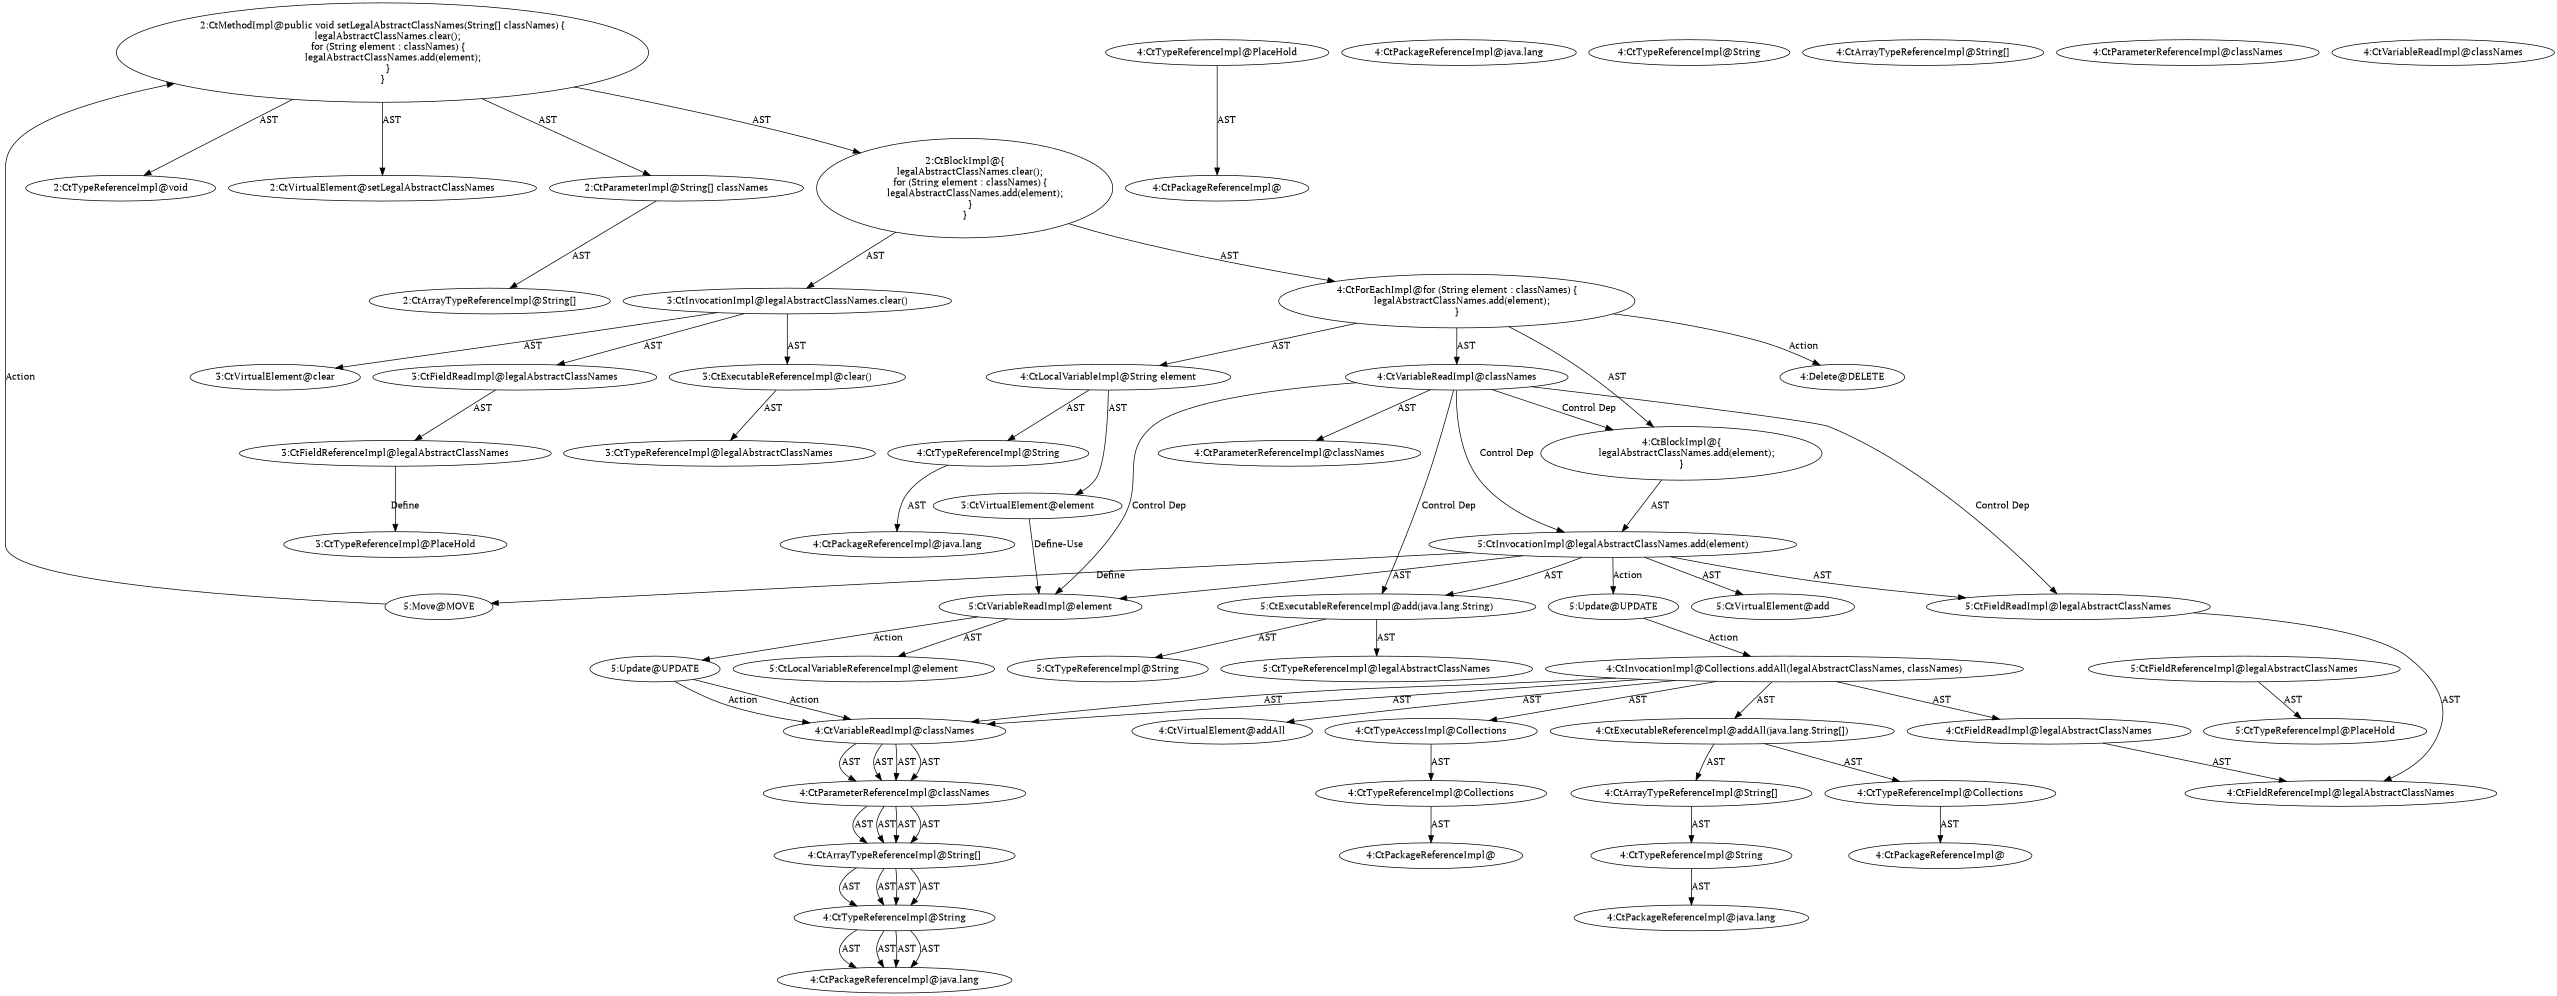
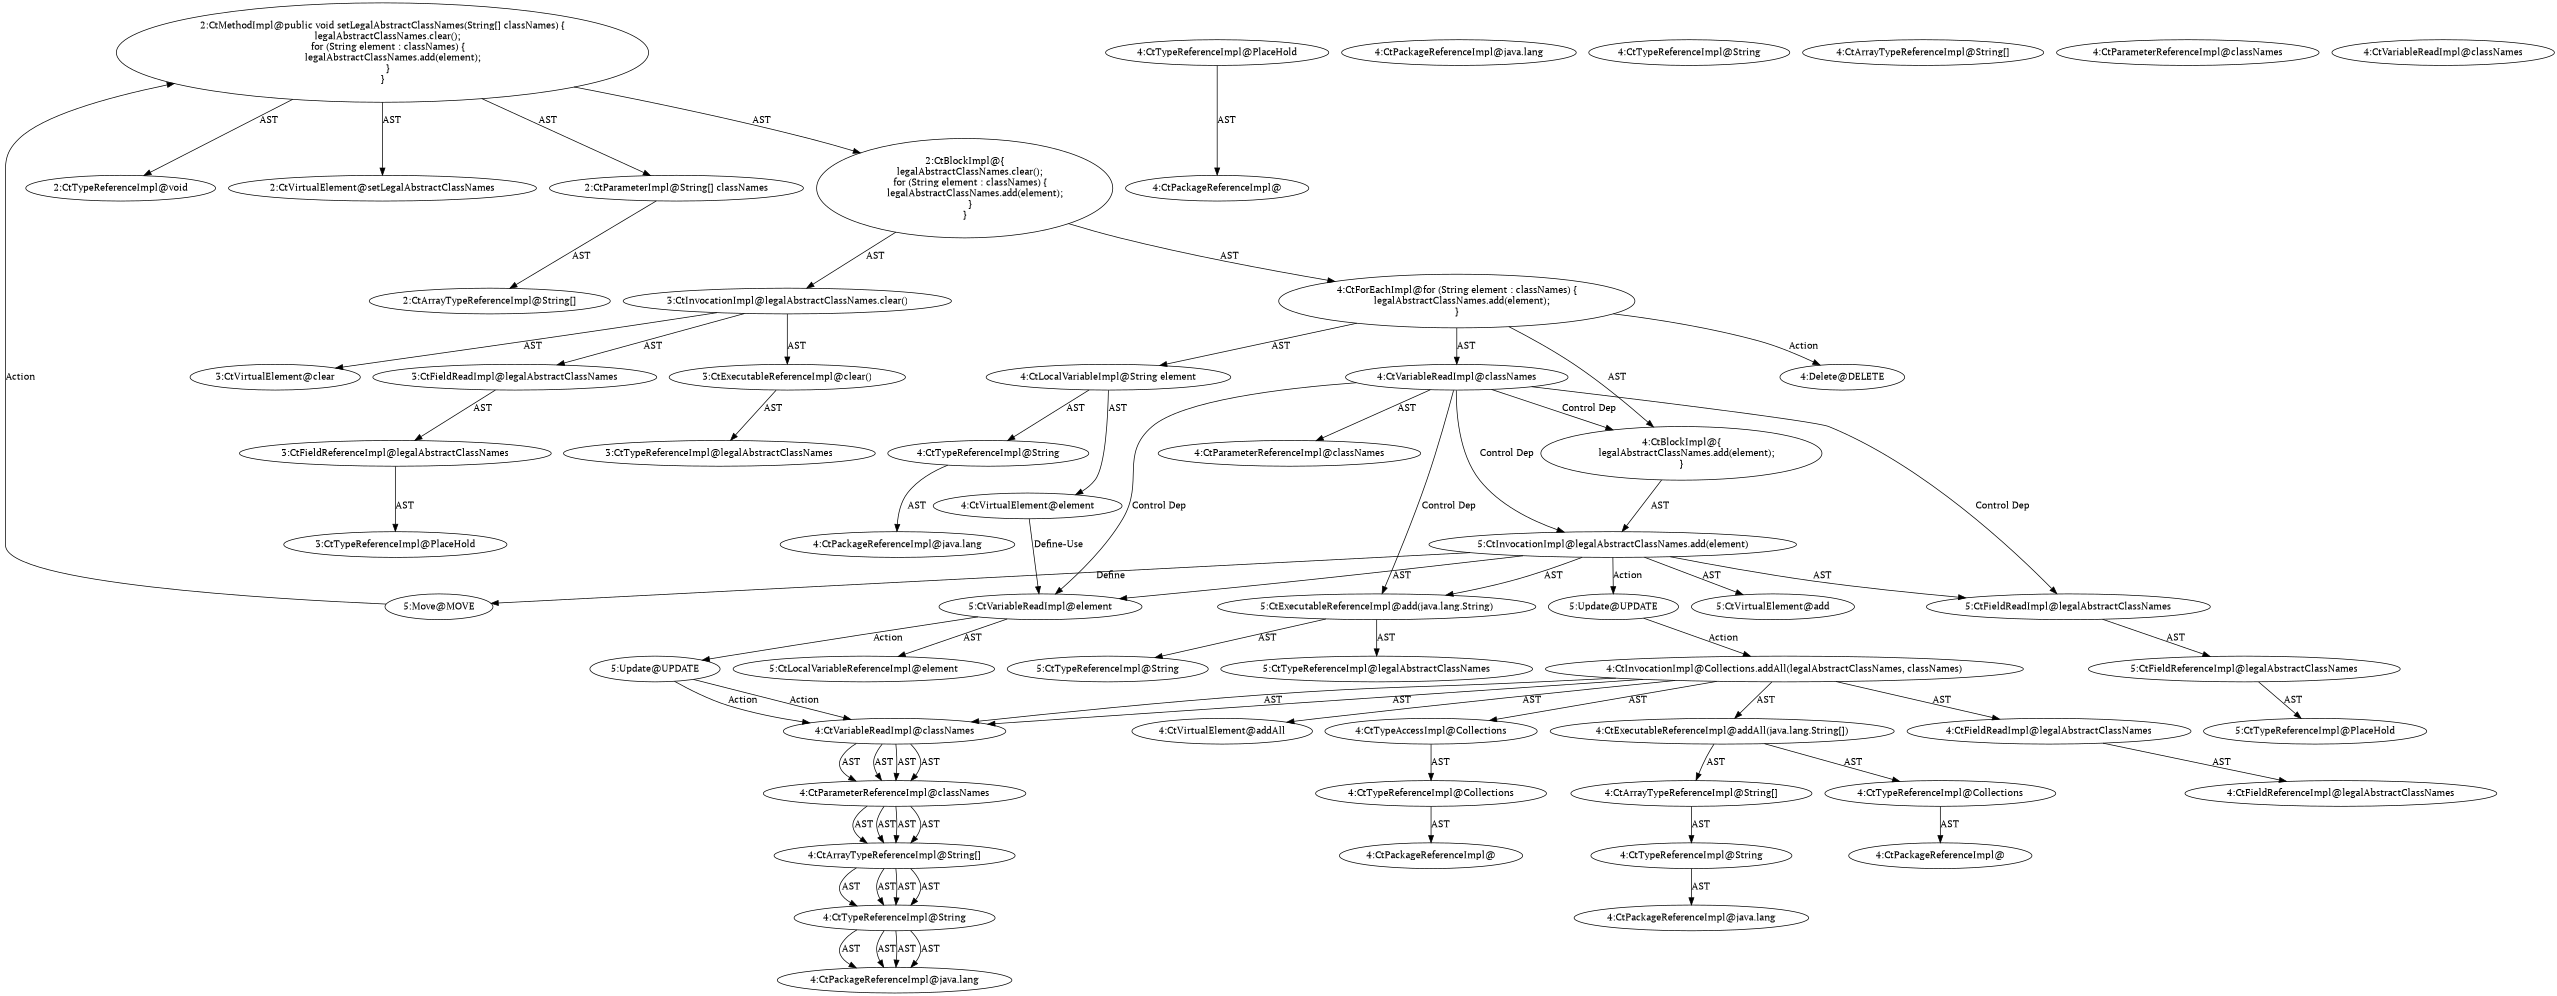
(405, 506) -> (405, 506)
(1028, 506) -> (1028, 506)
(2379, 643) -> (2153, 637)
